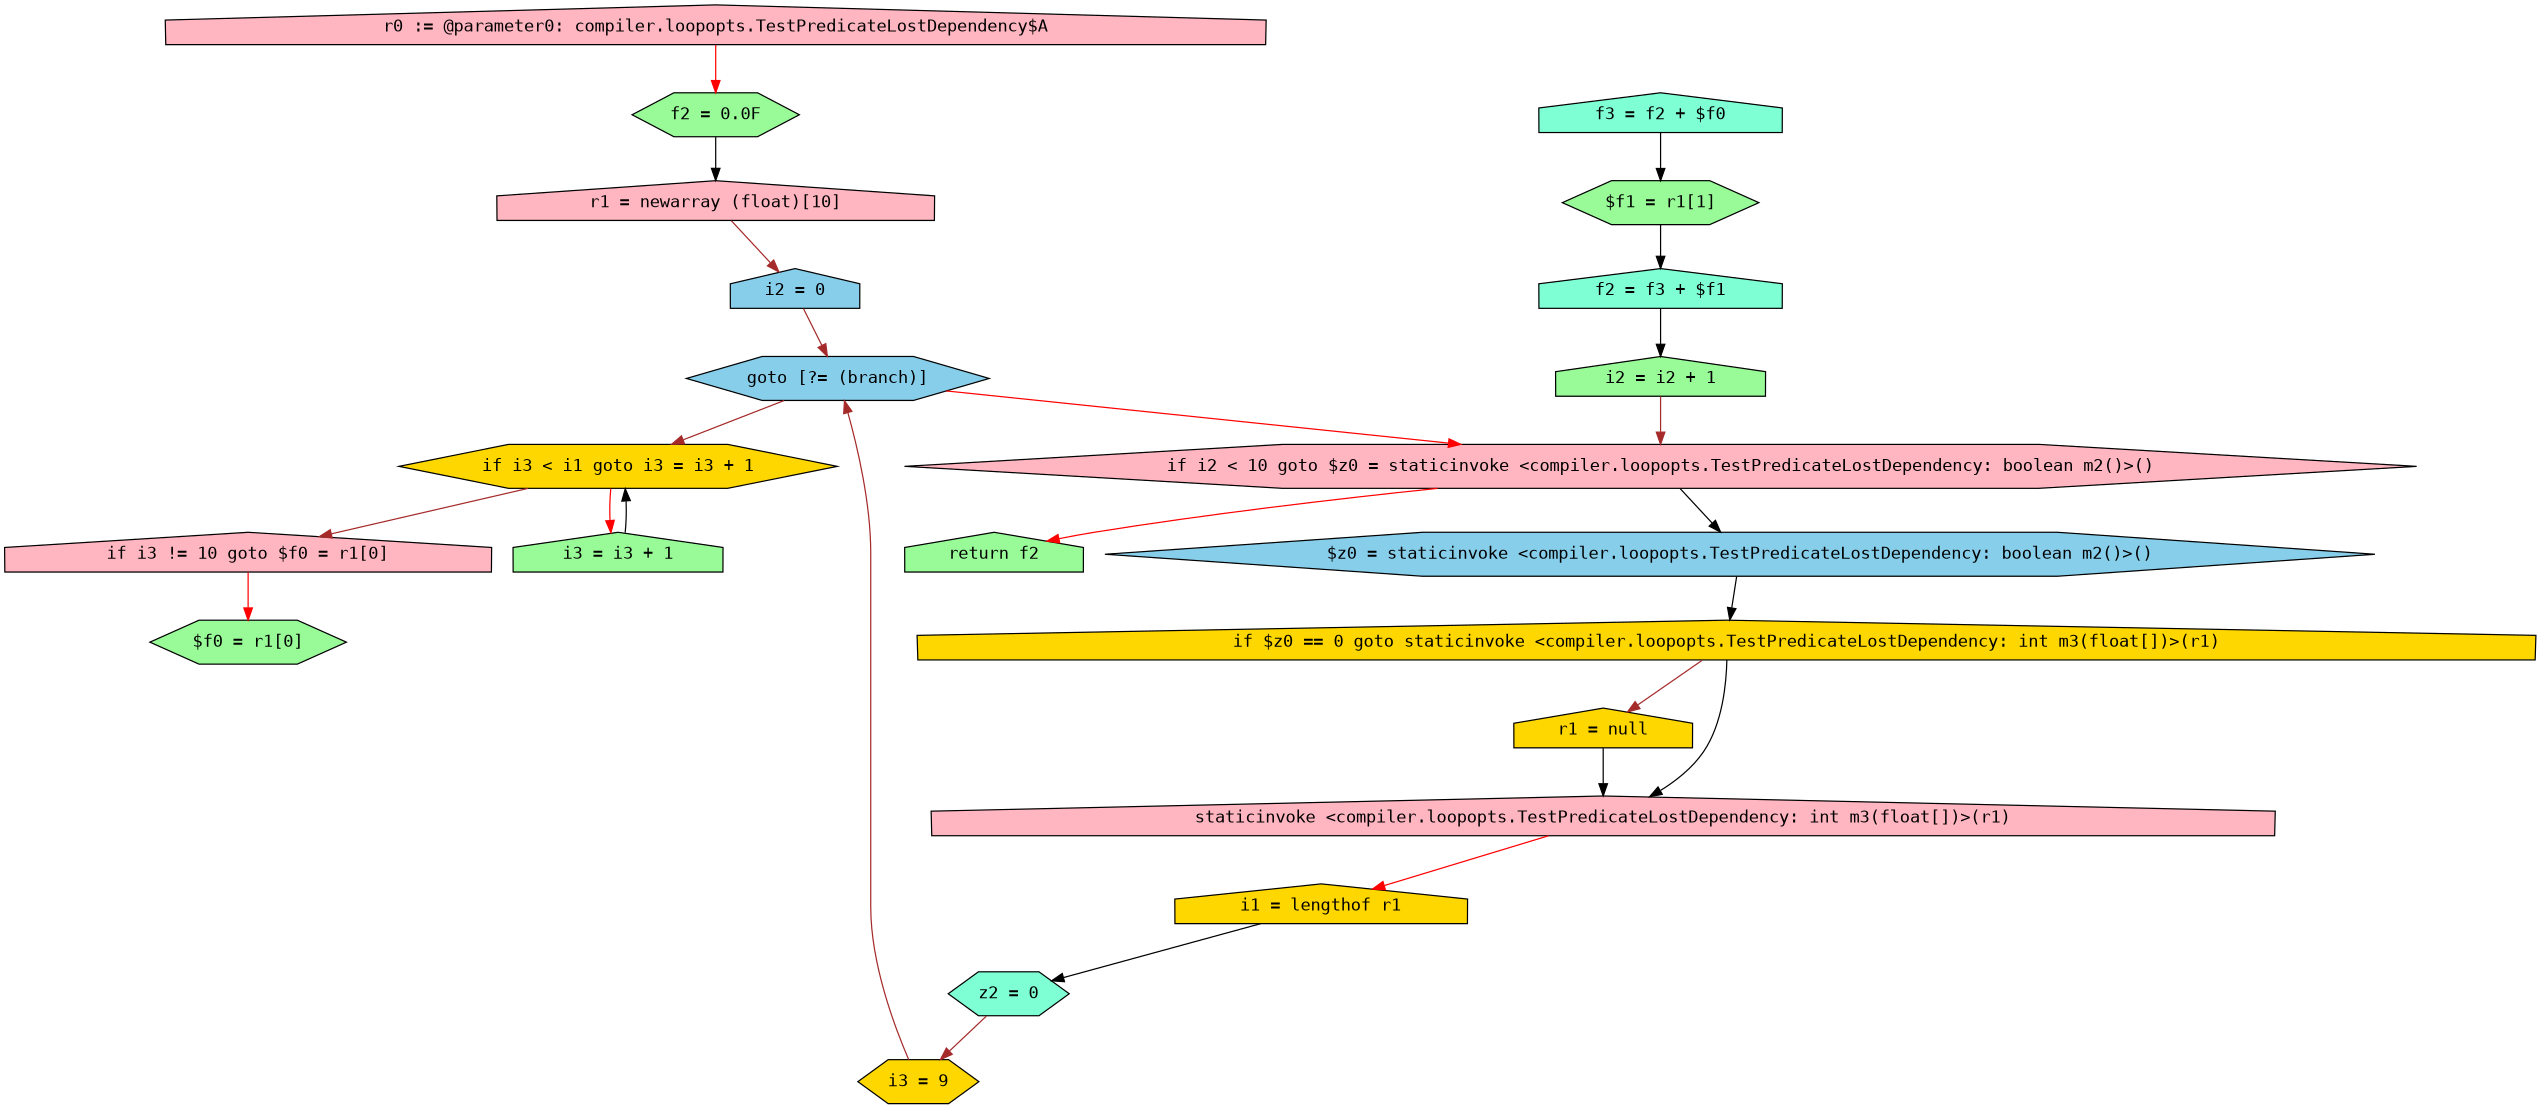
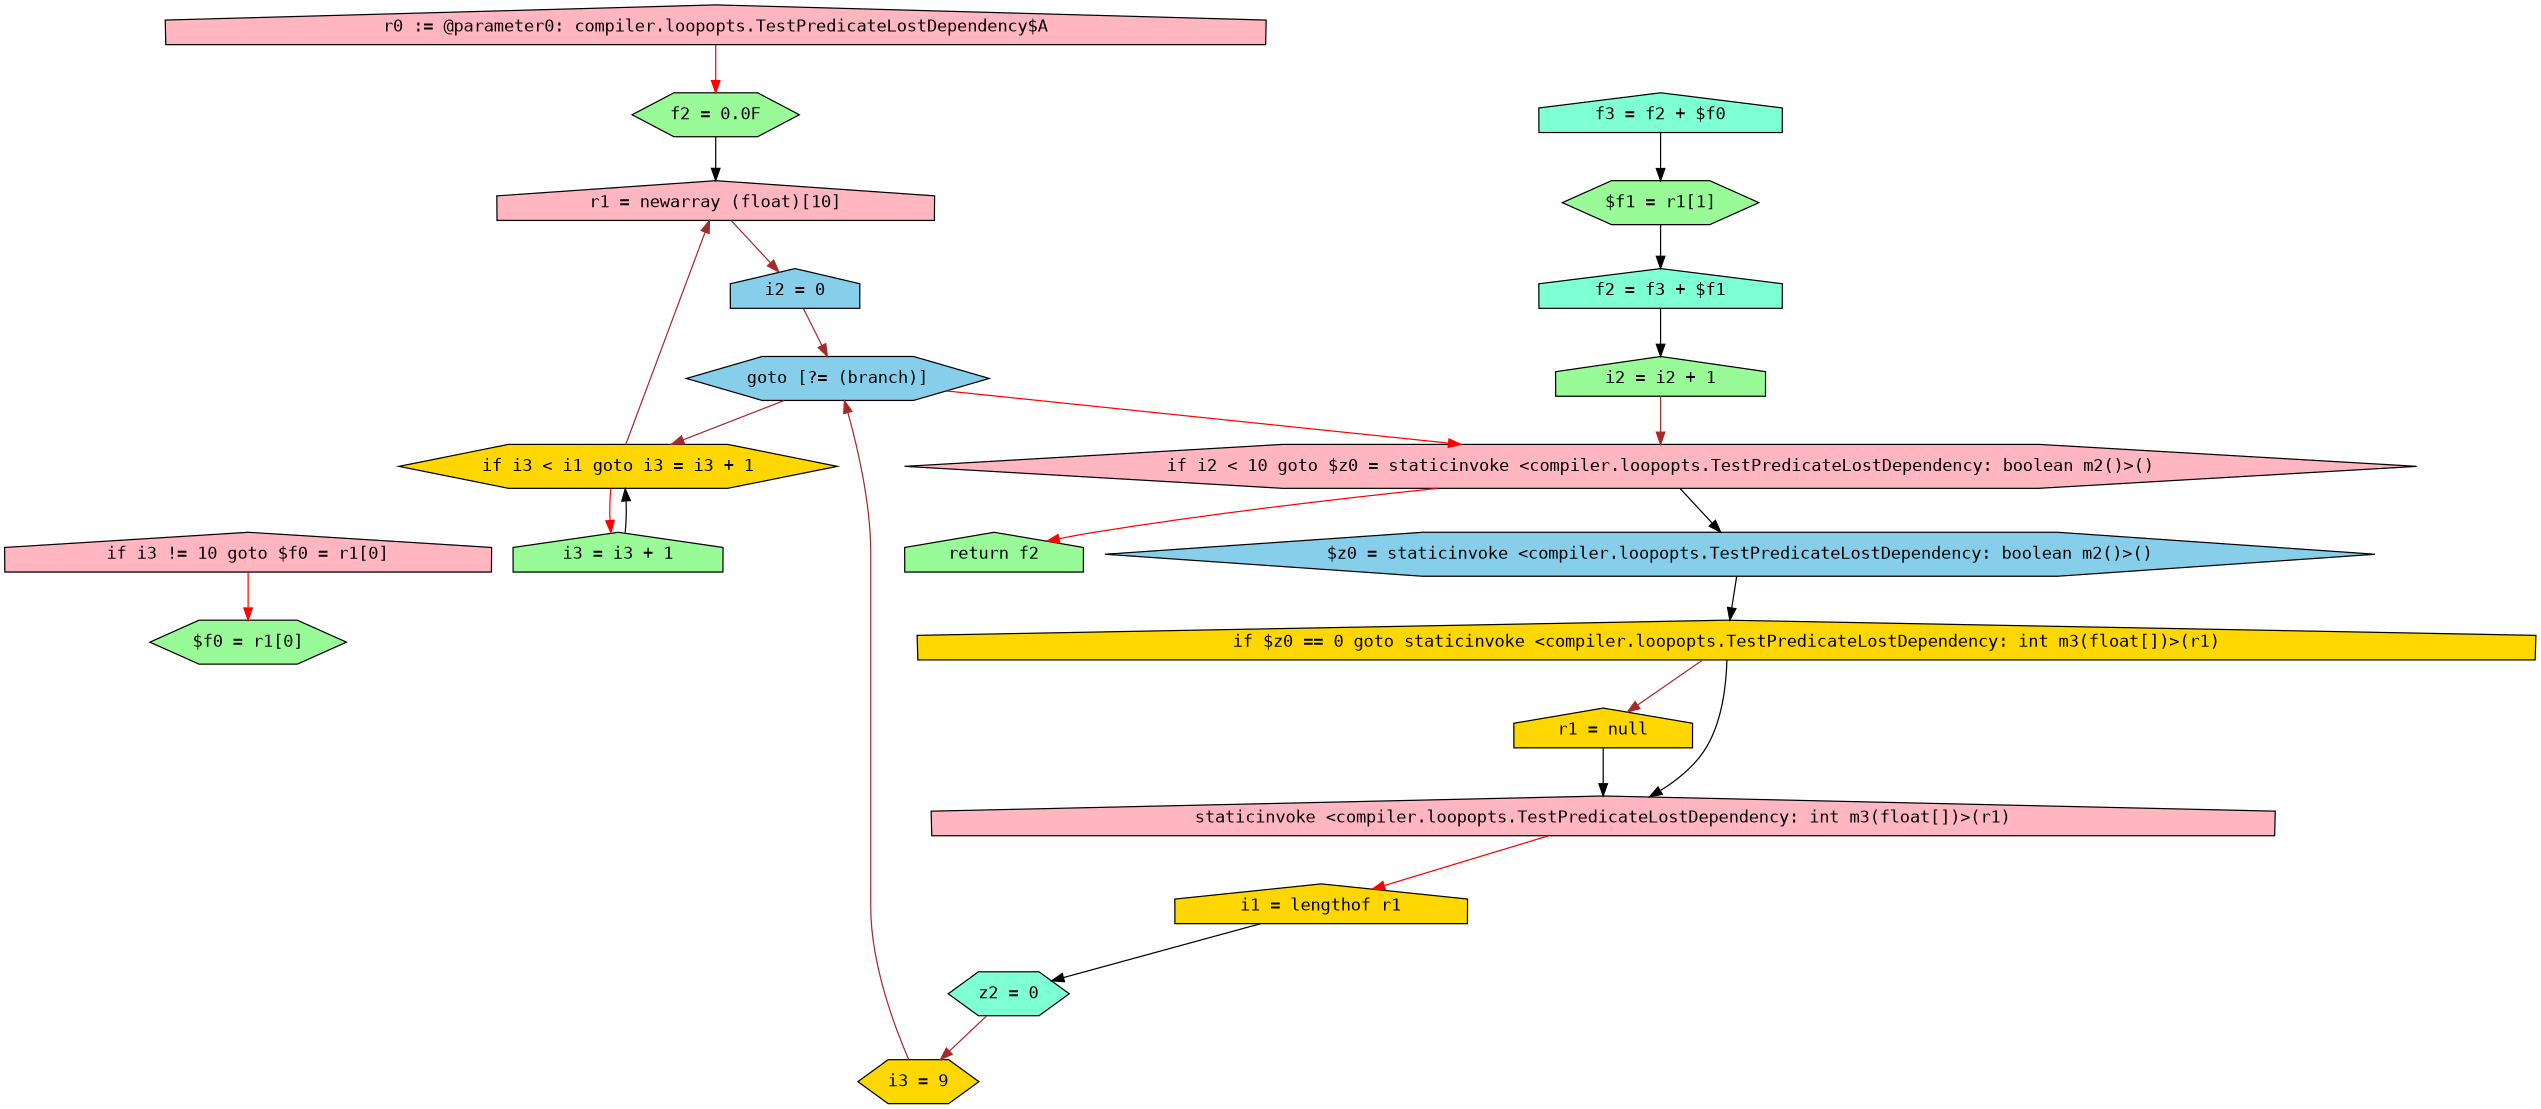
(430, 511) -> (665, 338)
